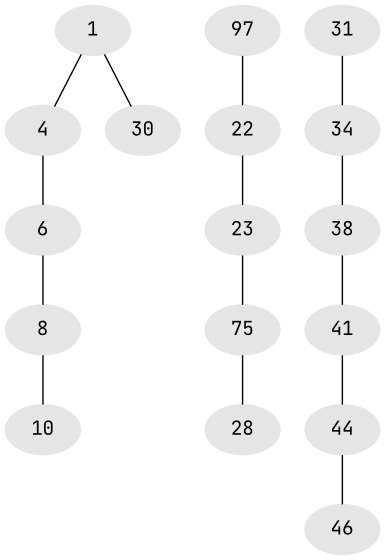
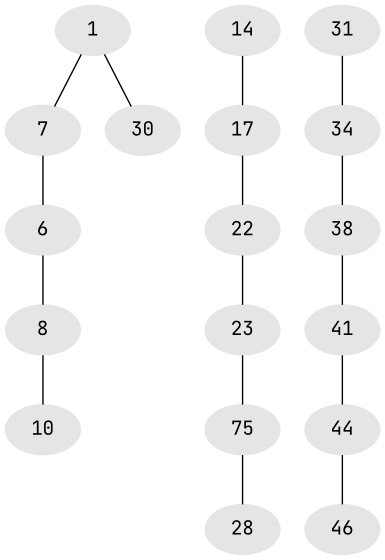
none -> (243, 30)
(243, 30) -> (243, 130)
(43, 130) -> (43, 130)
